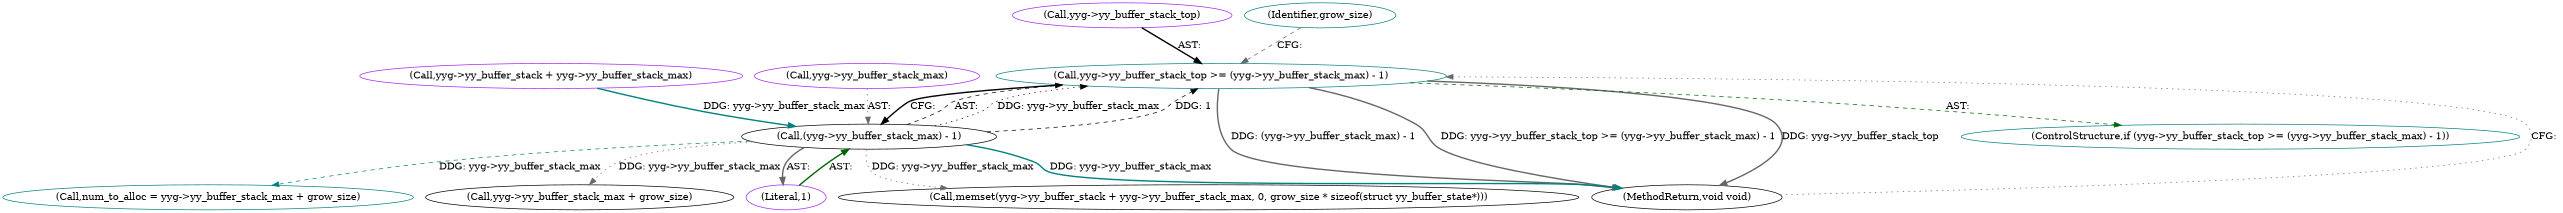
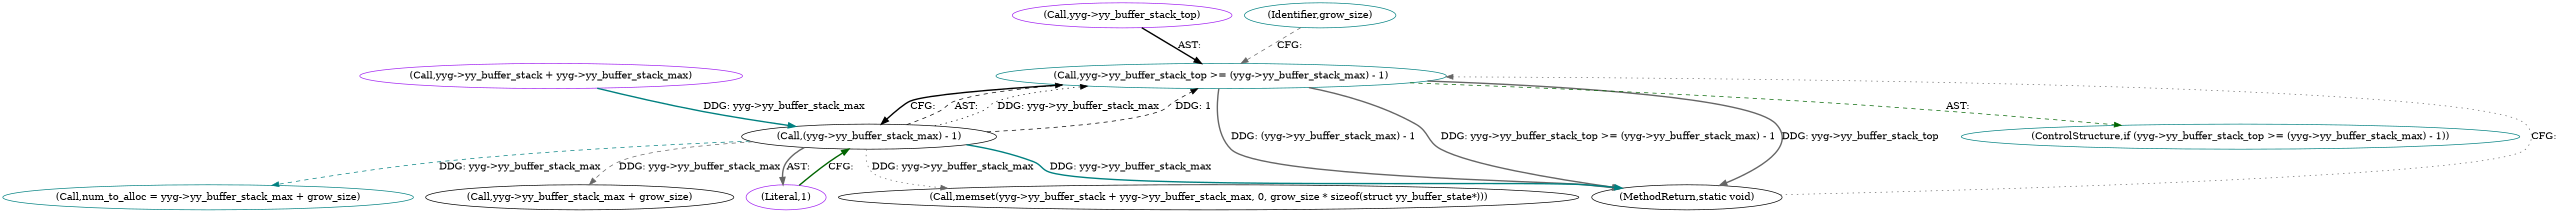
(867, 76) -> none
(670, 150) -> (670, 150)
(843, 167) -> (843, 167)
(1687, 197) -> (1687, 197)
